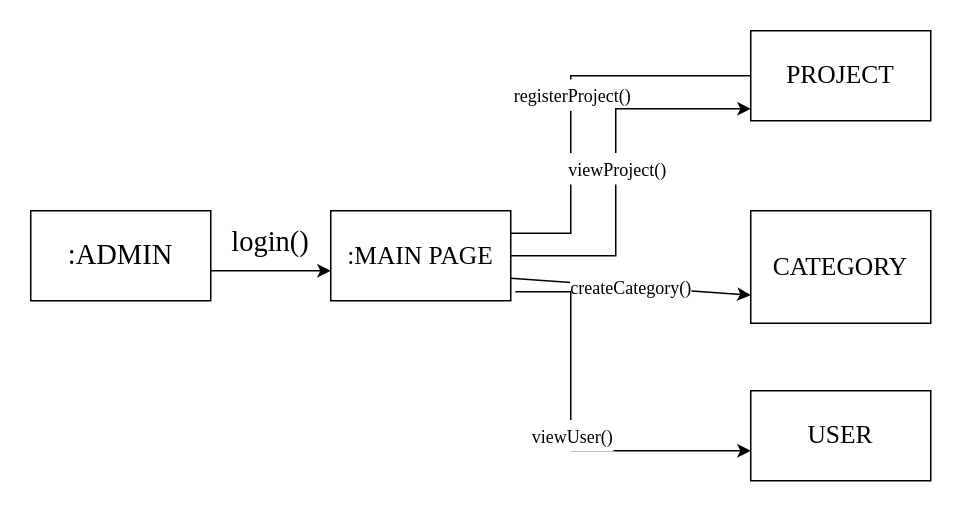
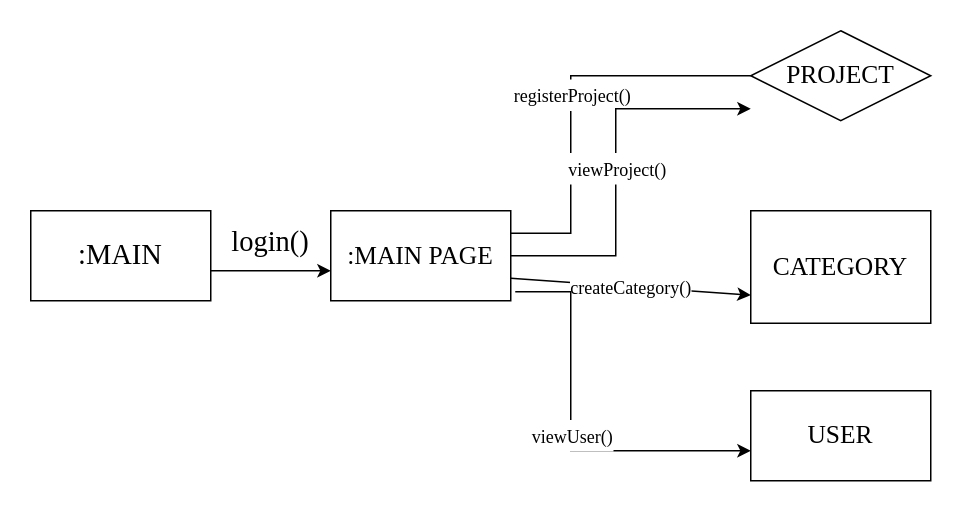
(841, 76) -> (841, 76)
(121, 256) -> (121, 256)
